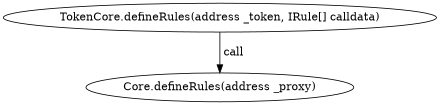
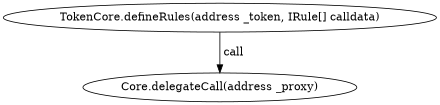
(220, 87) -> (220, 87)
